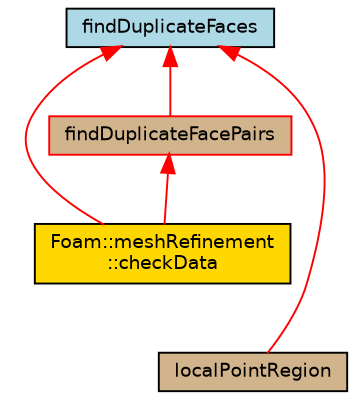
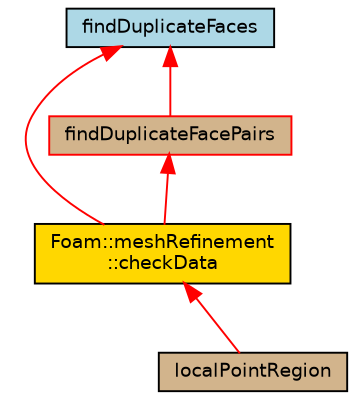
(324, 192) -> (218, 326)
